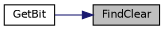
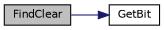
(69, 15) -> (85, 15)
